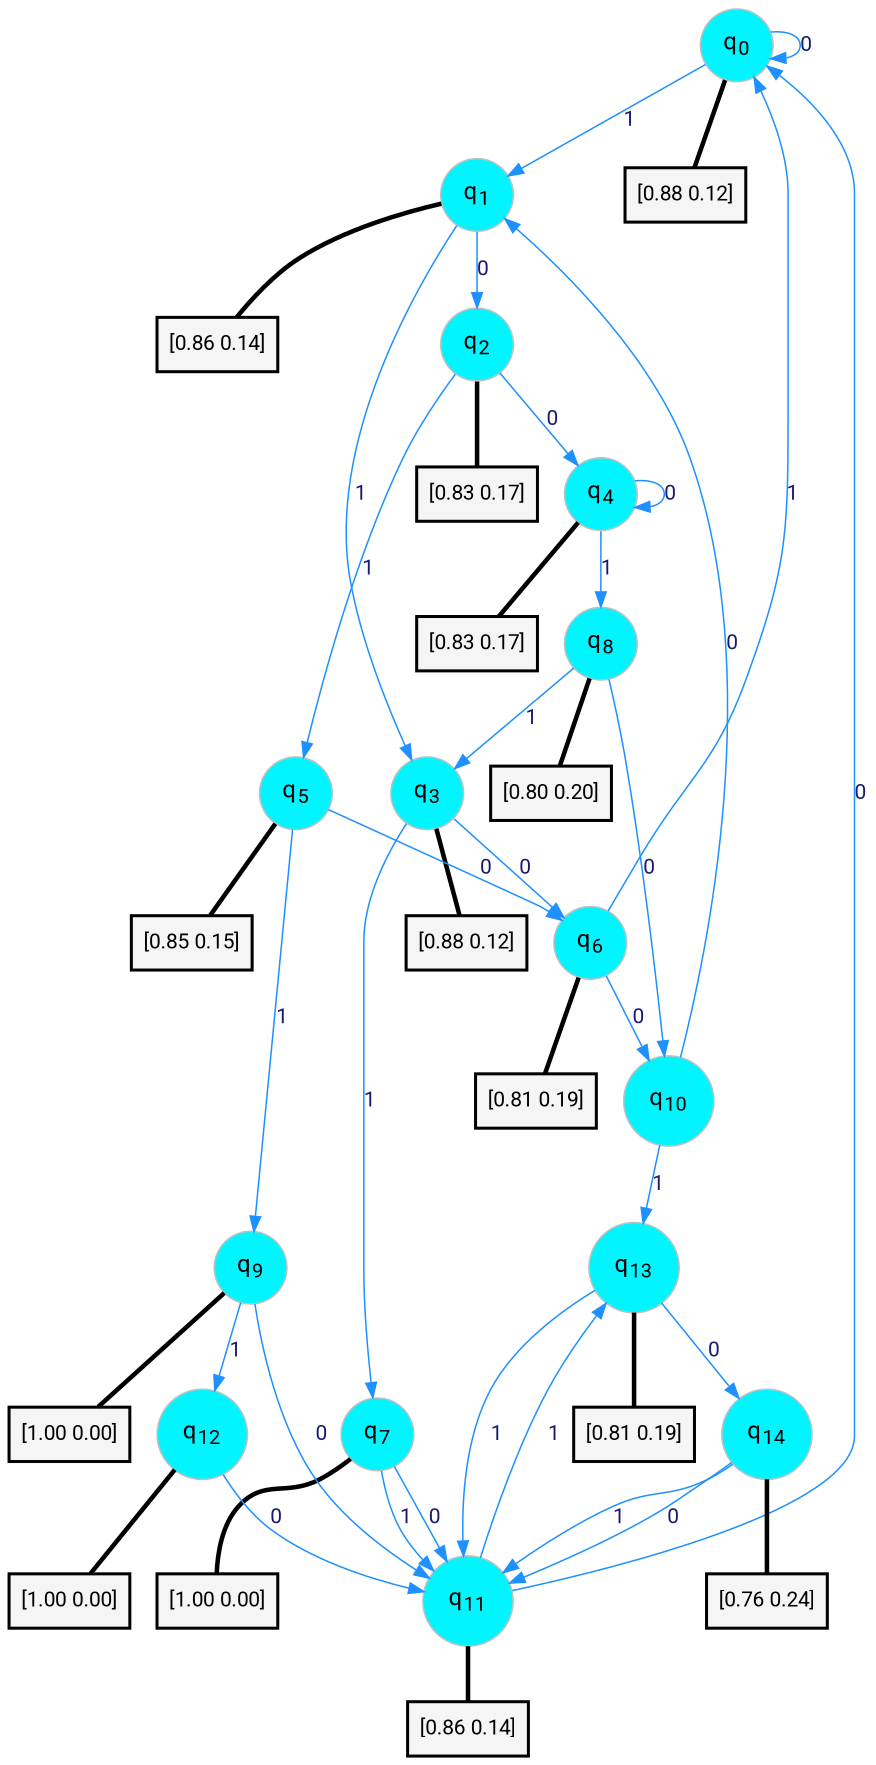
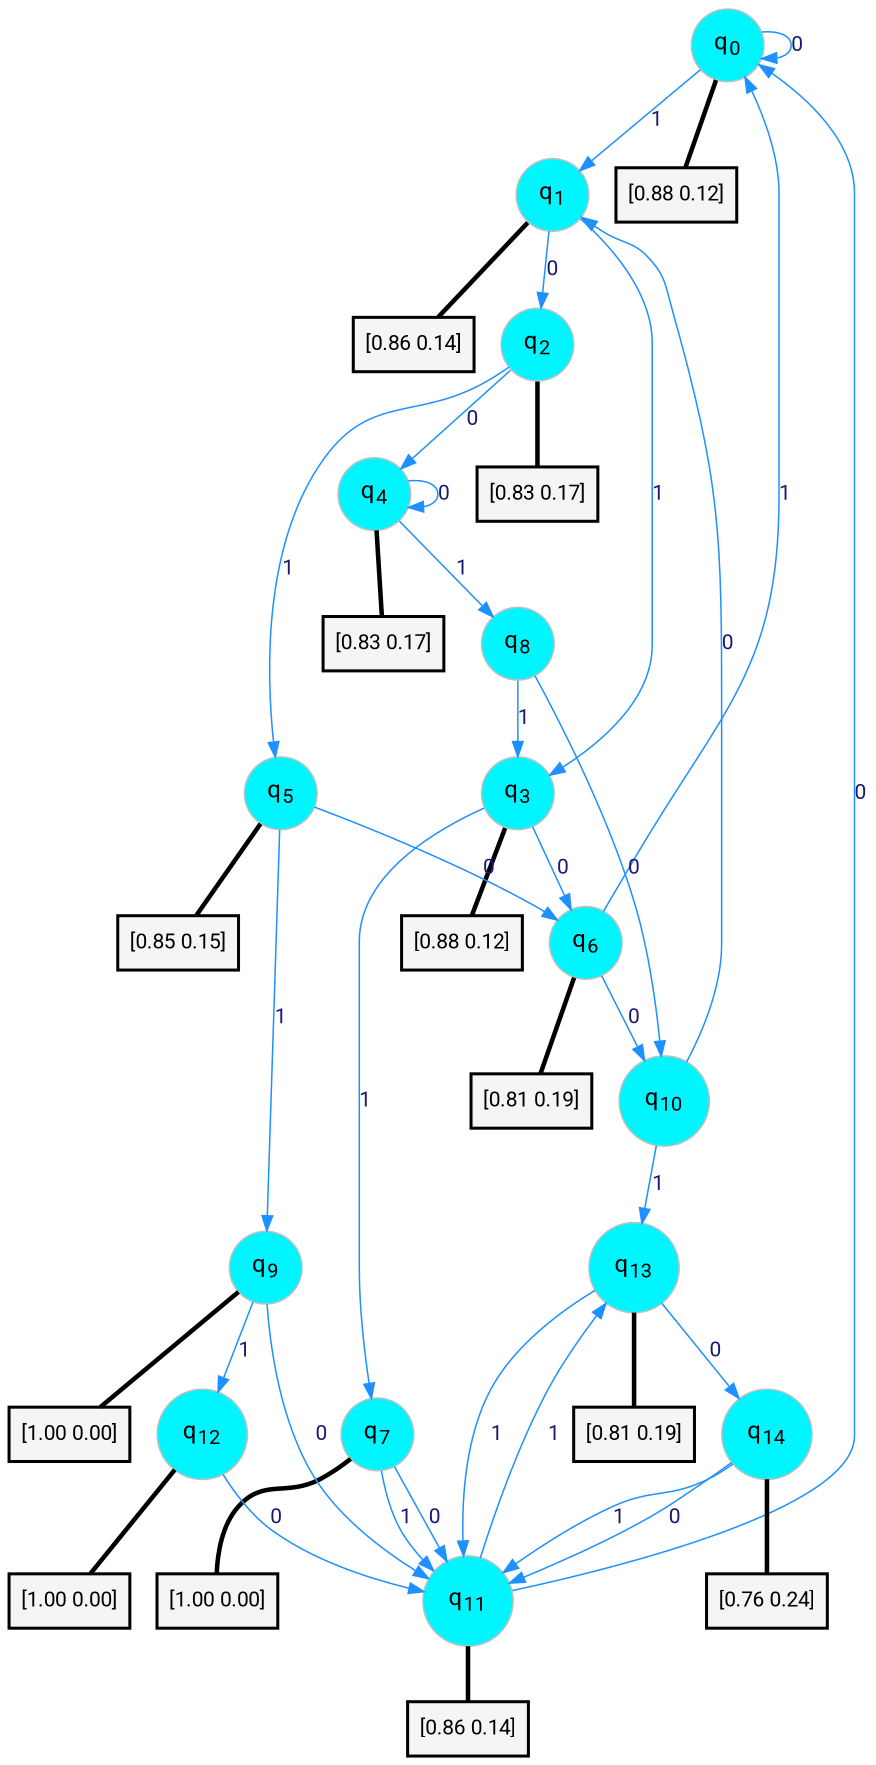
(551, 793) -> none
